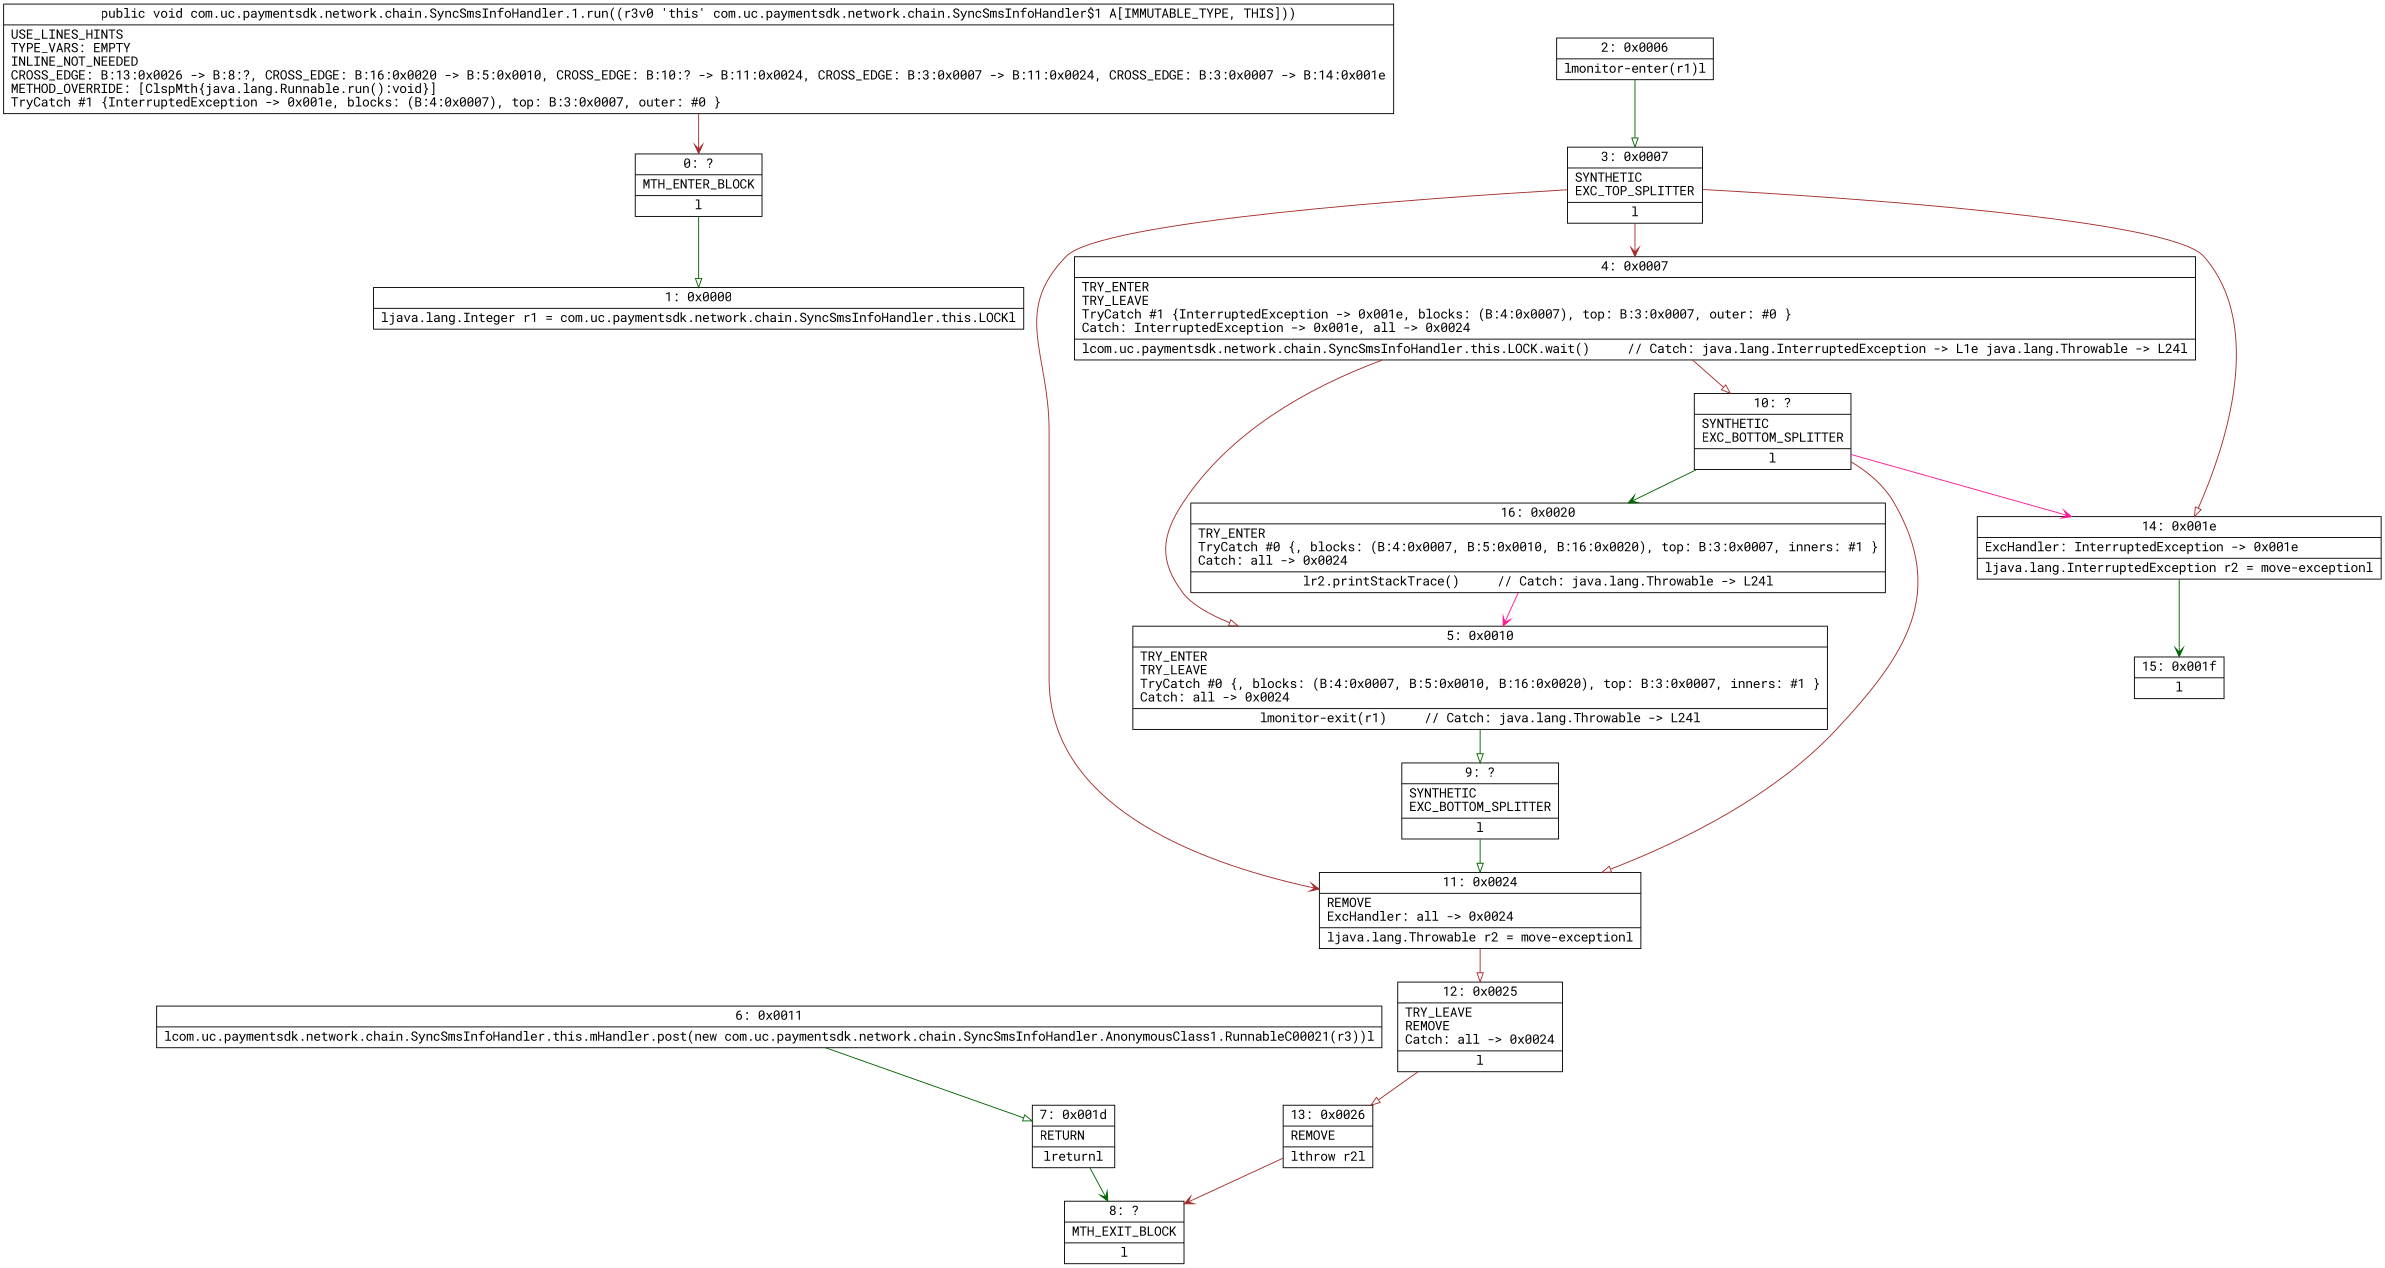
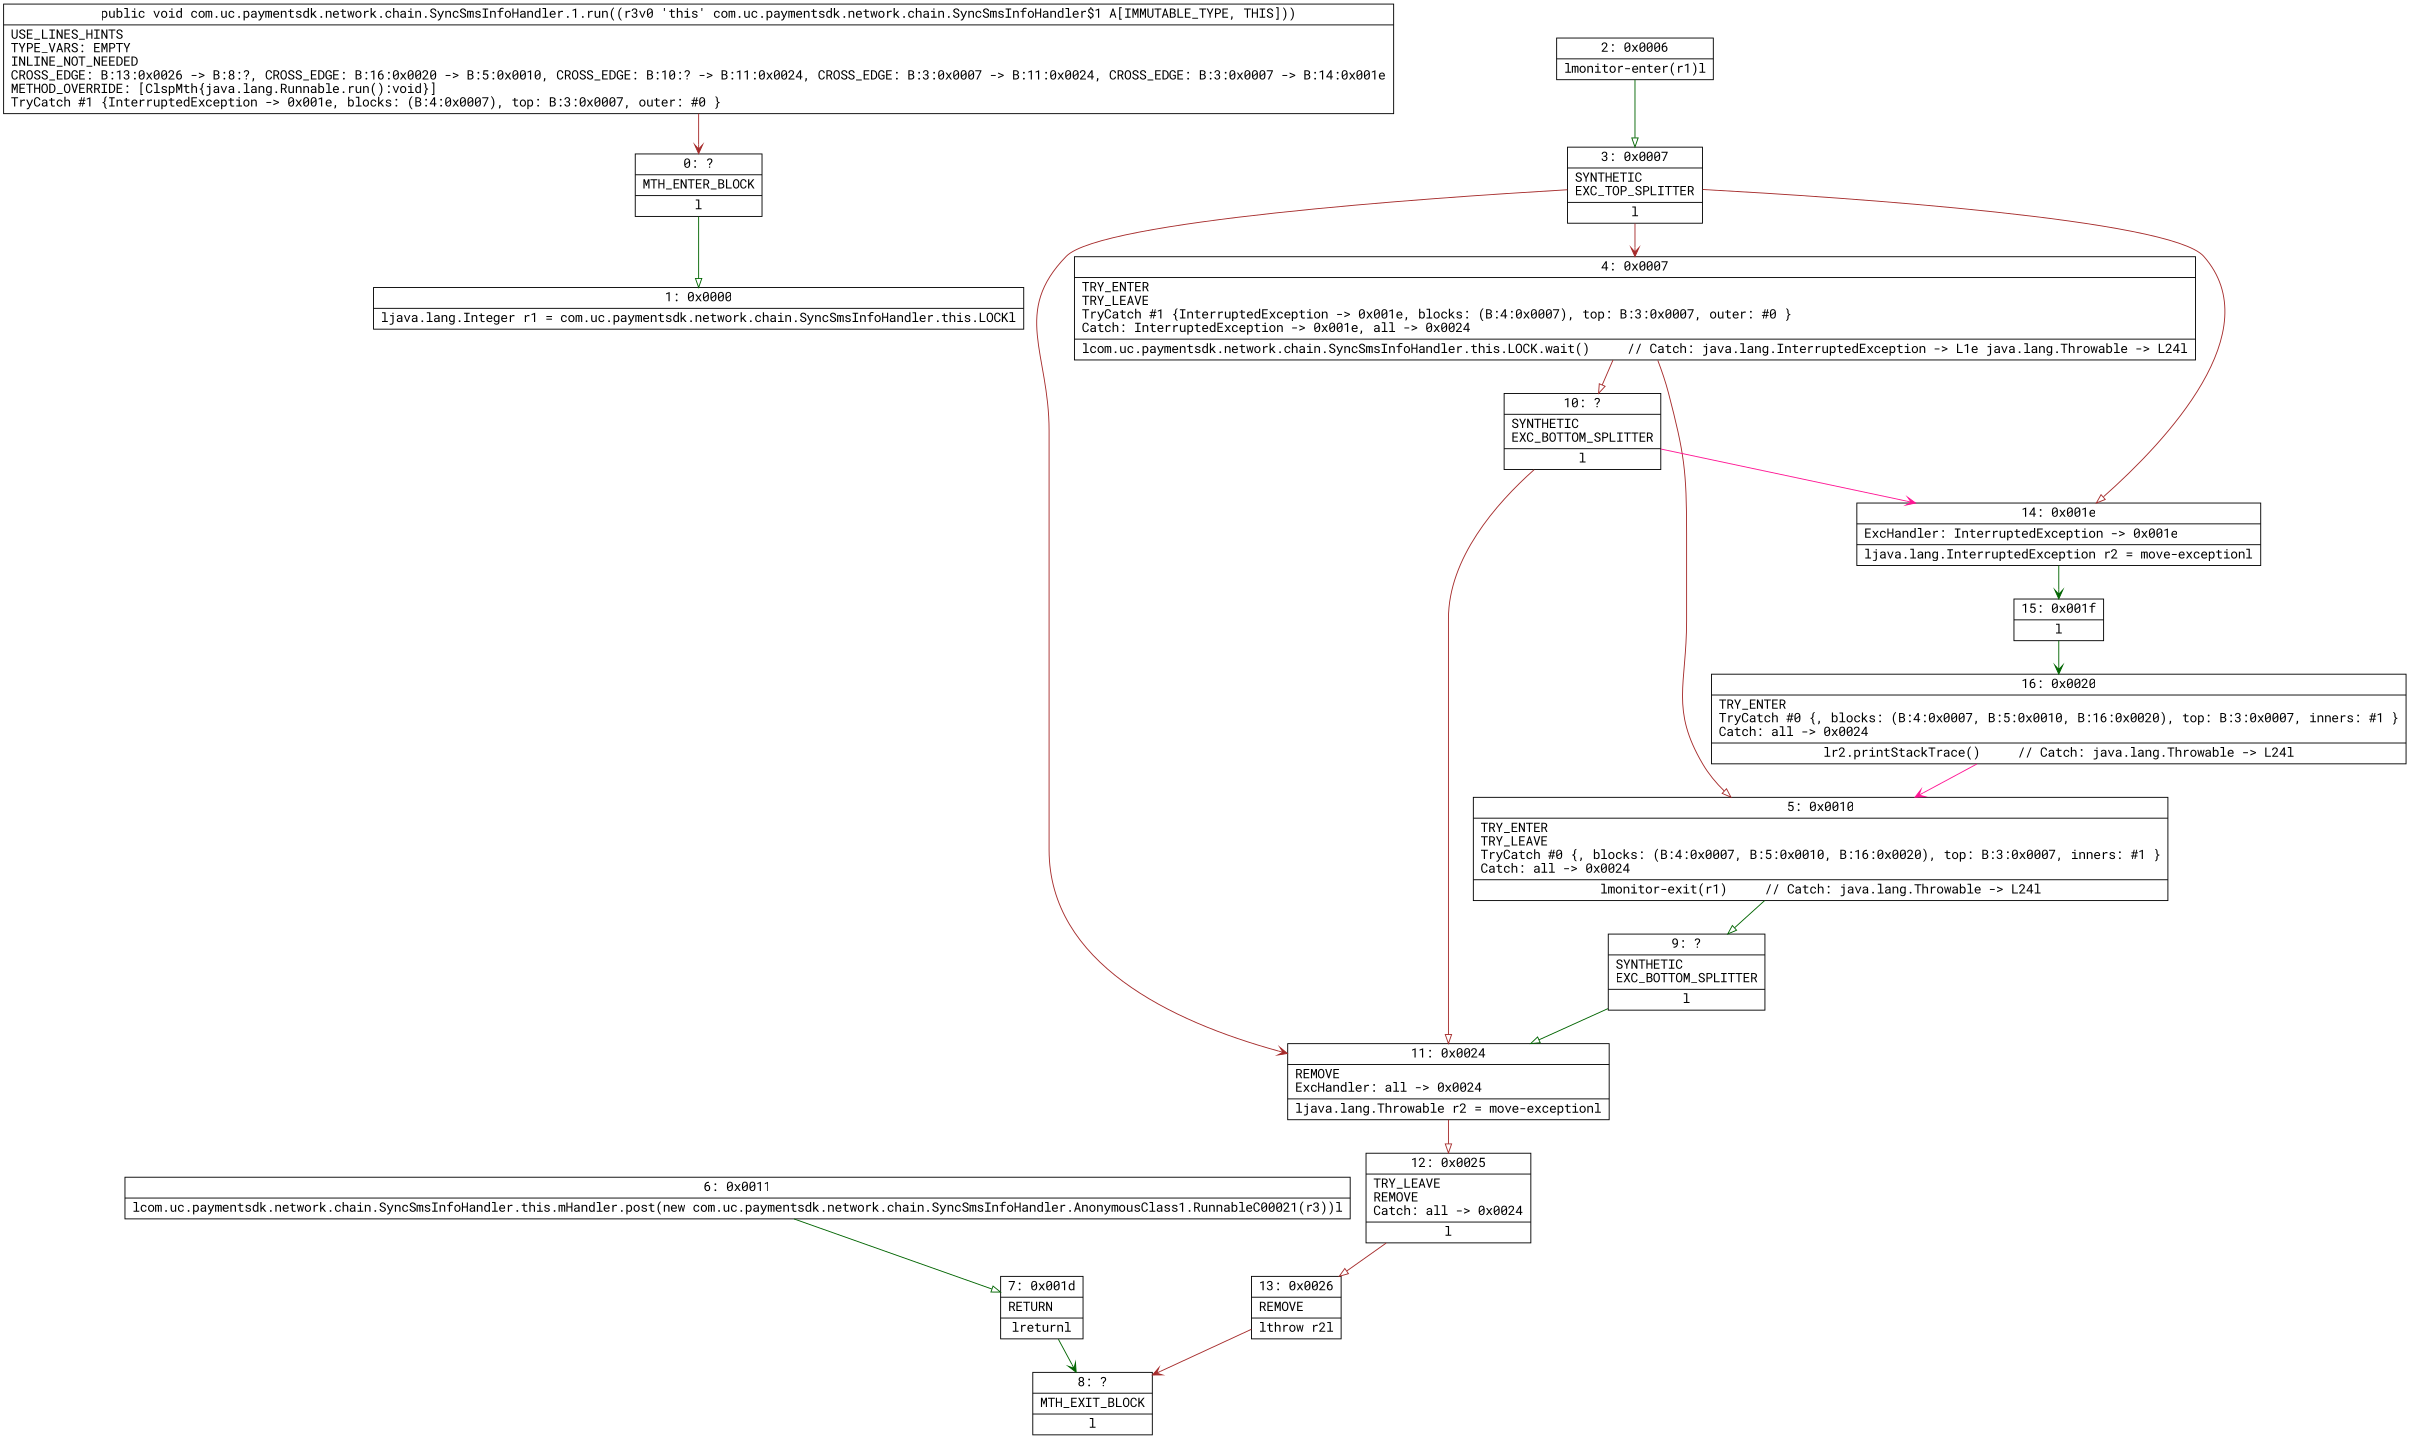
(1666, 484) -> (2059, 653)
